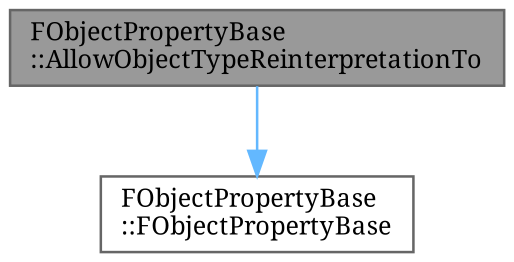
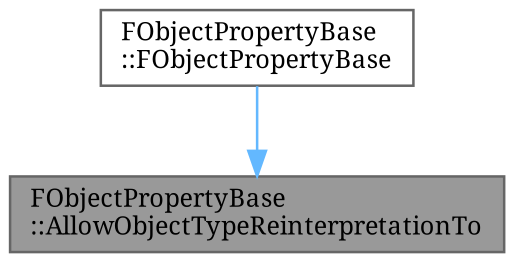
(257, 118) -> (257, 118)
